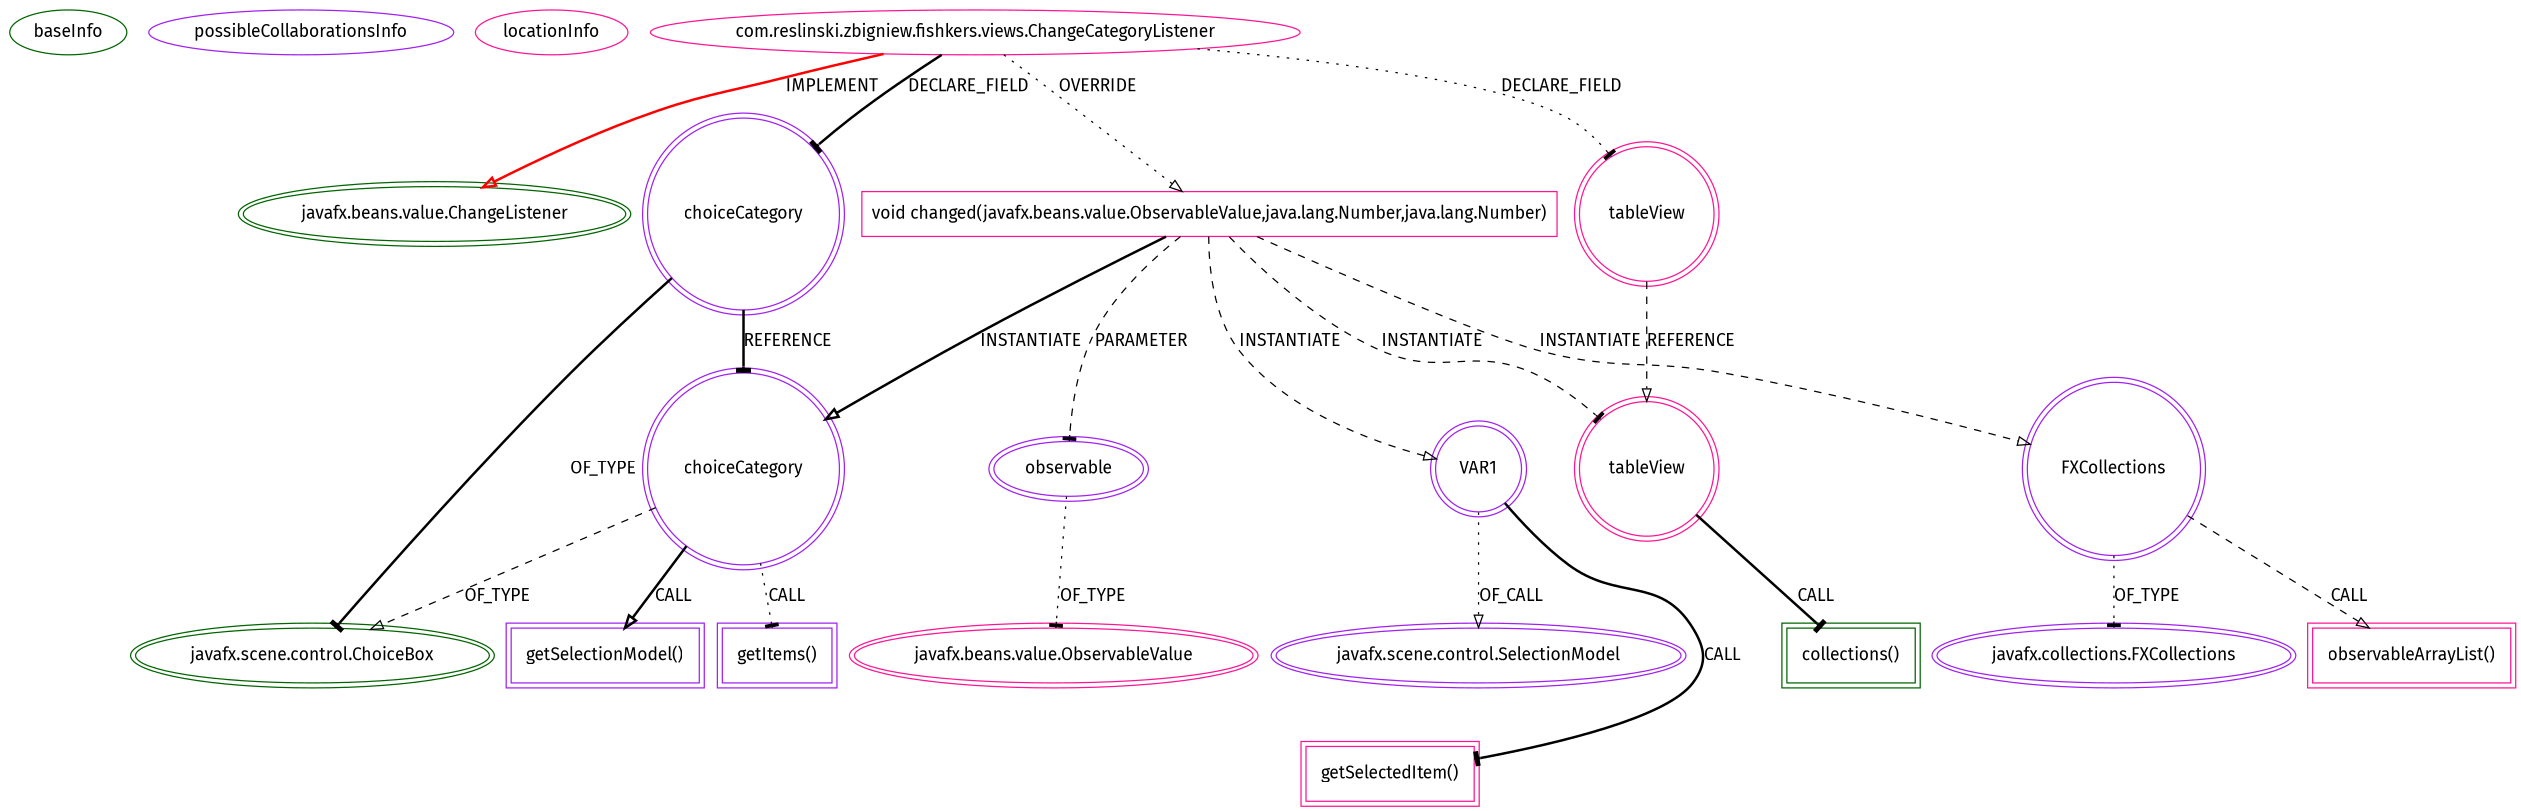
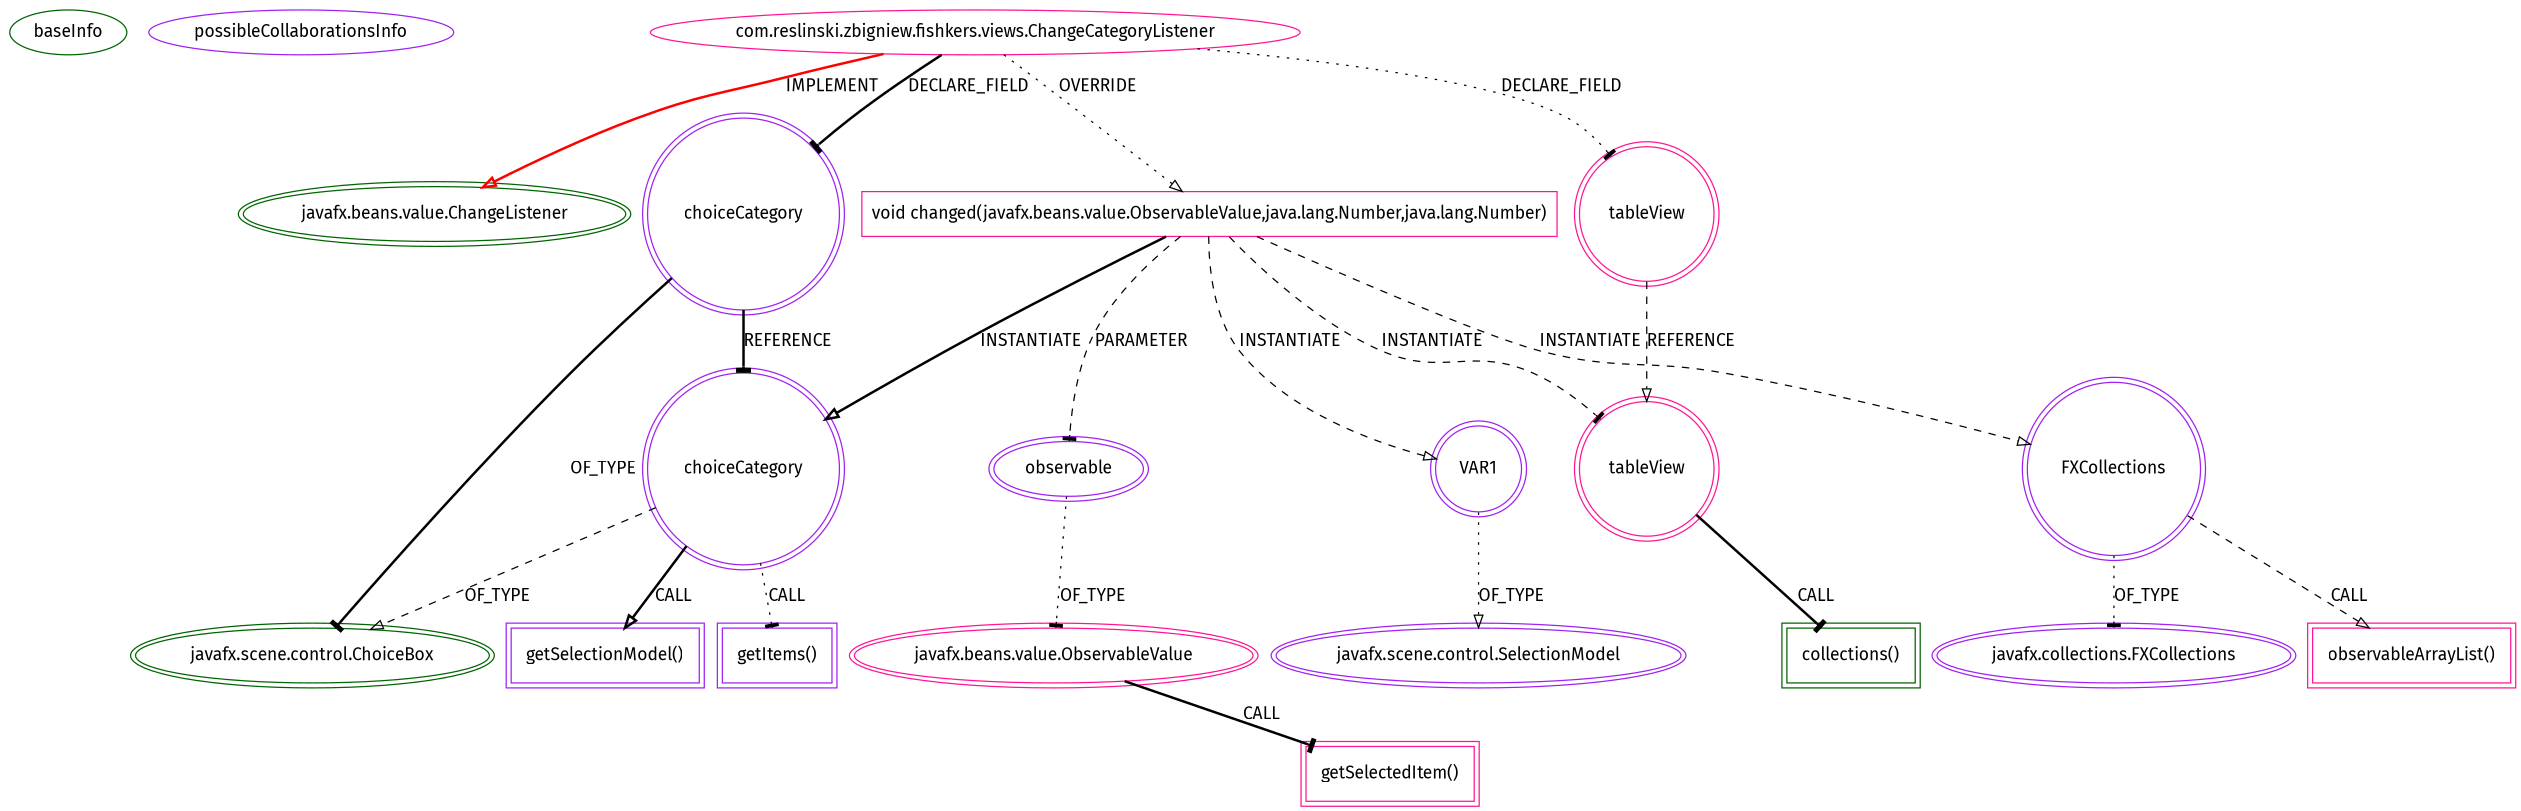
(552, 32) -> none
(1512, 596) -> (1512, 596)
(1703, 654) -> (1216, 713)
